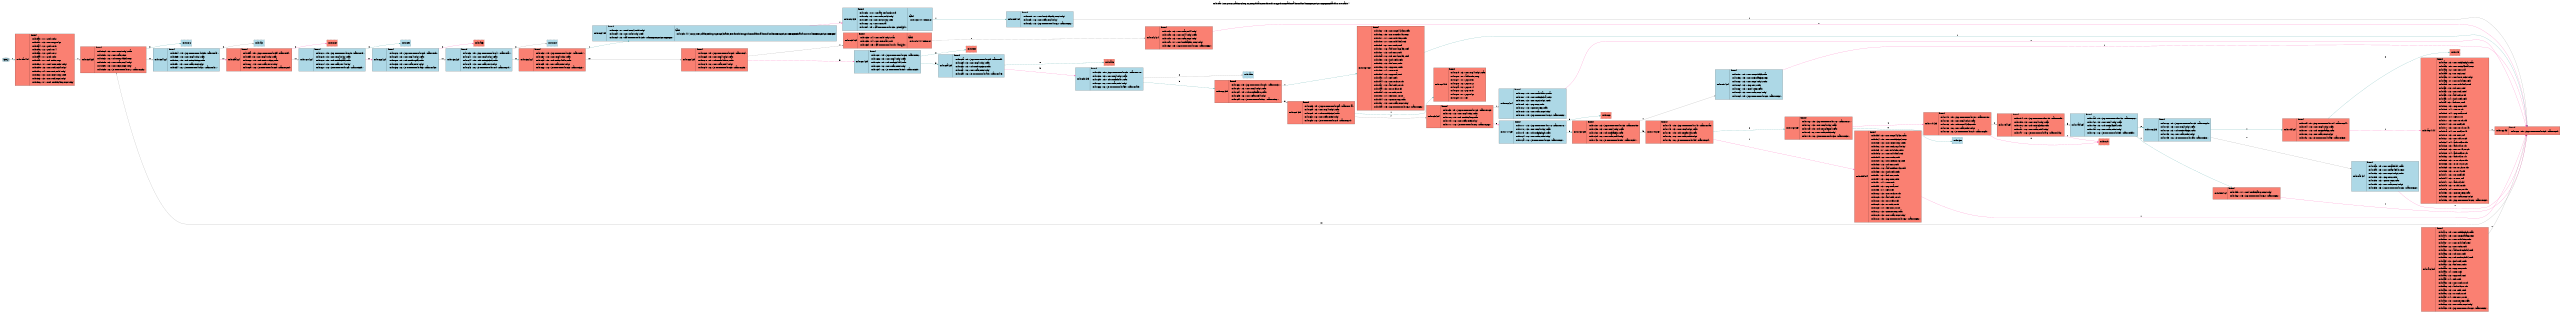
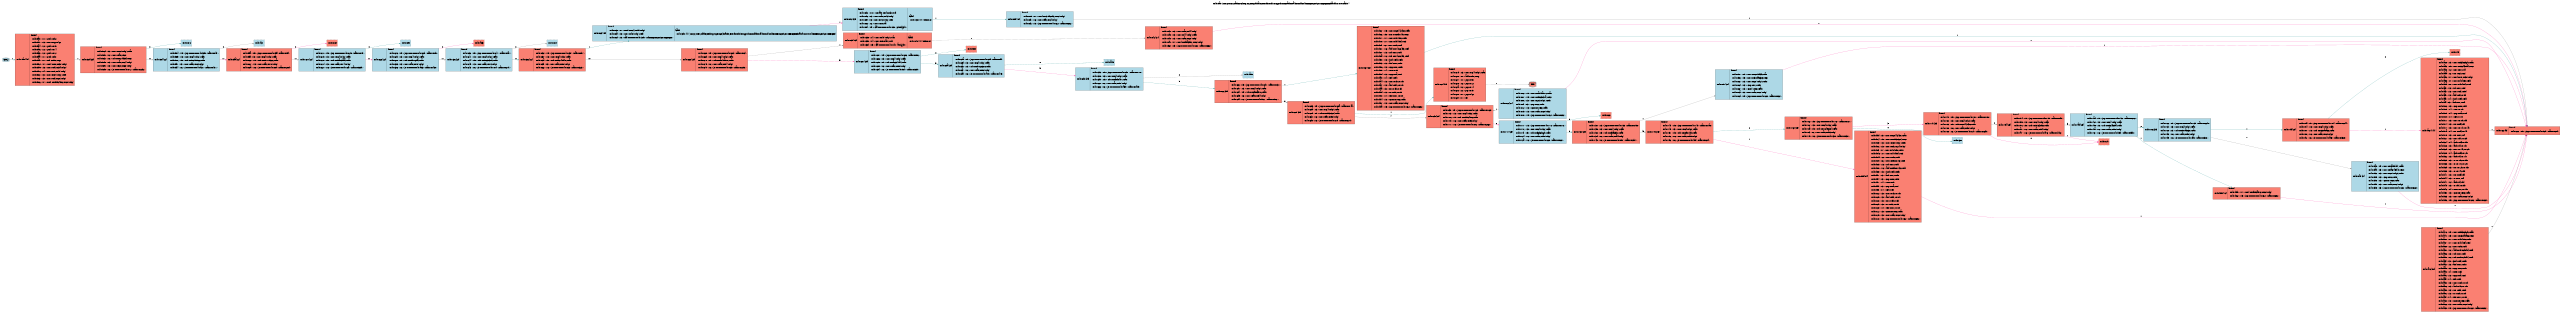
(1109, 62) -> (1109, 62)
none -> (1533, 84)
(1495, 107) -> (1497, 110)
(1888, 124) -> (1888, 124)
(1300, 224) -> none
